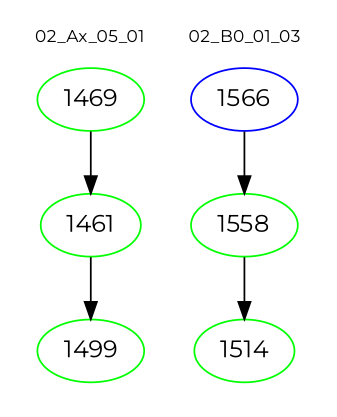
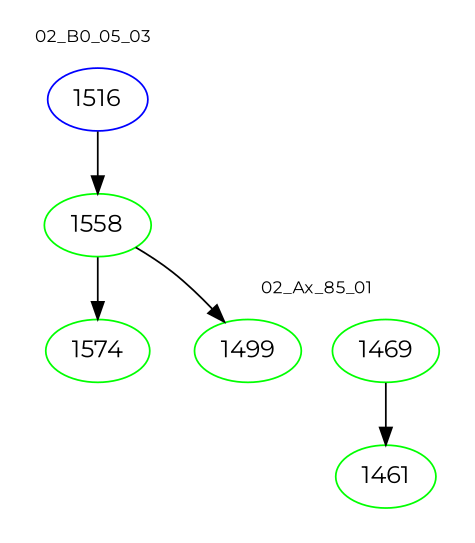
(91, 38) -> (317, 289)
(245, 38) -> (93, 38)
(244, 100) -> (98, 100)
(91, 280) -> (191, 288)
(244, 351) -> (98, 351)
